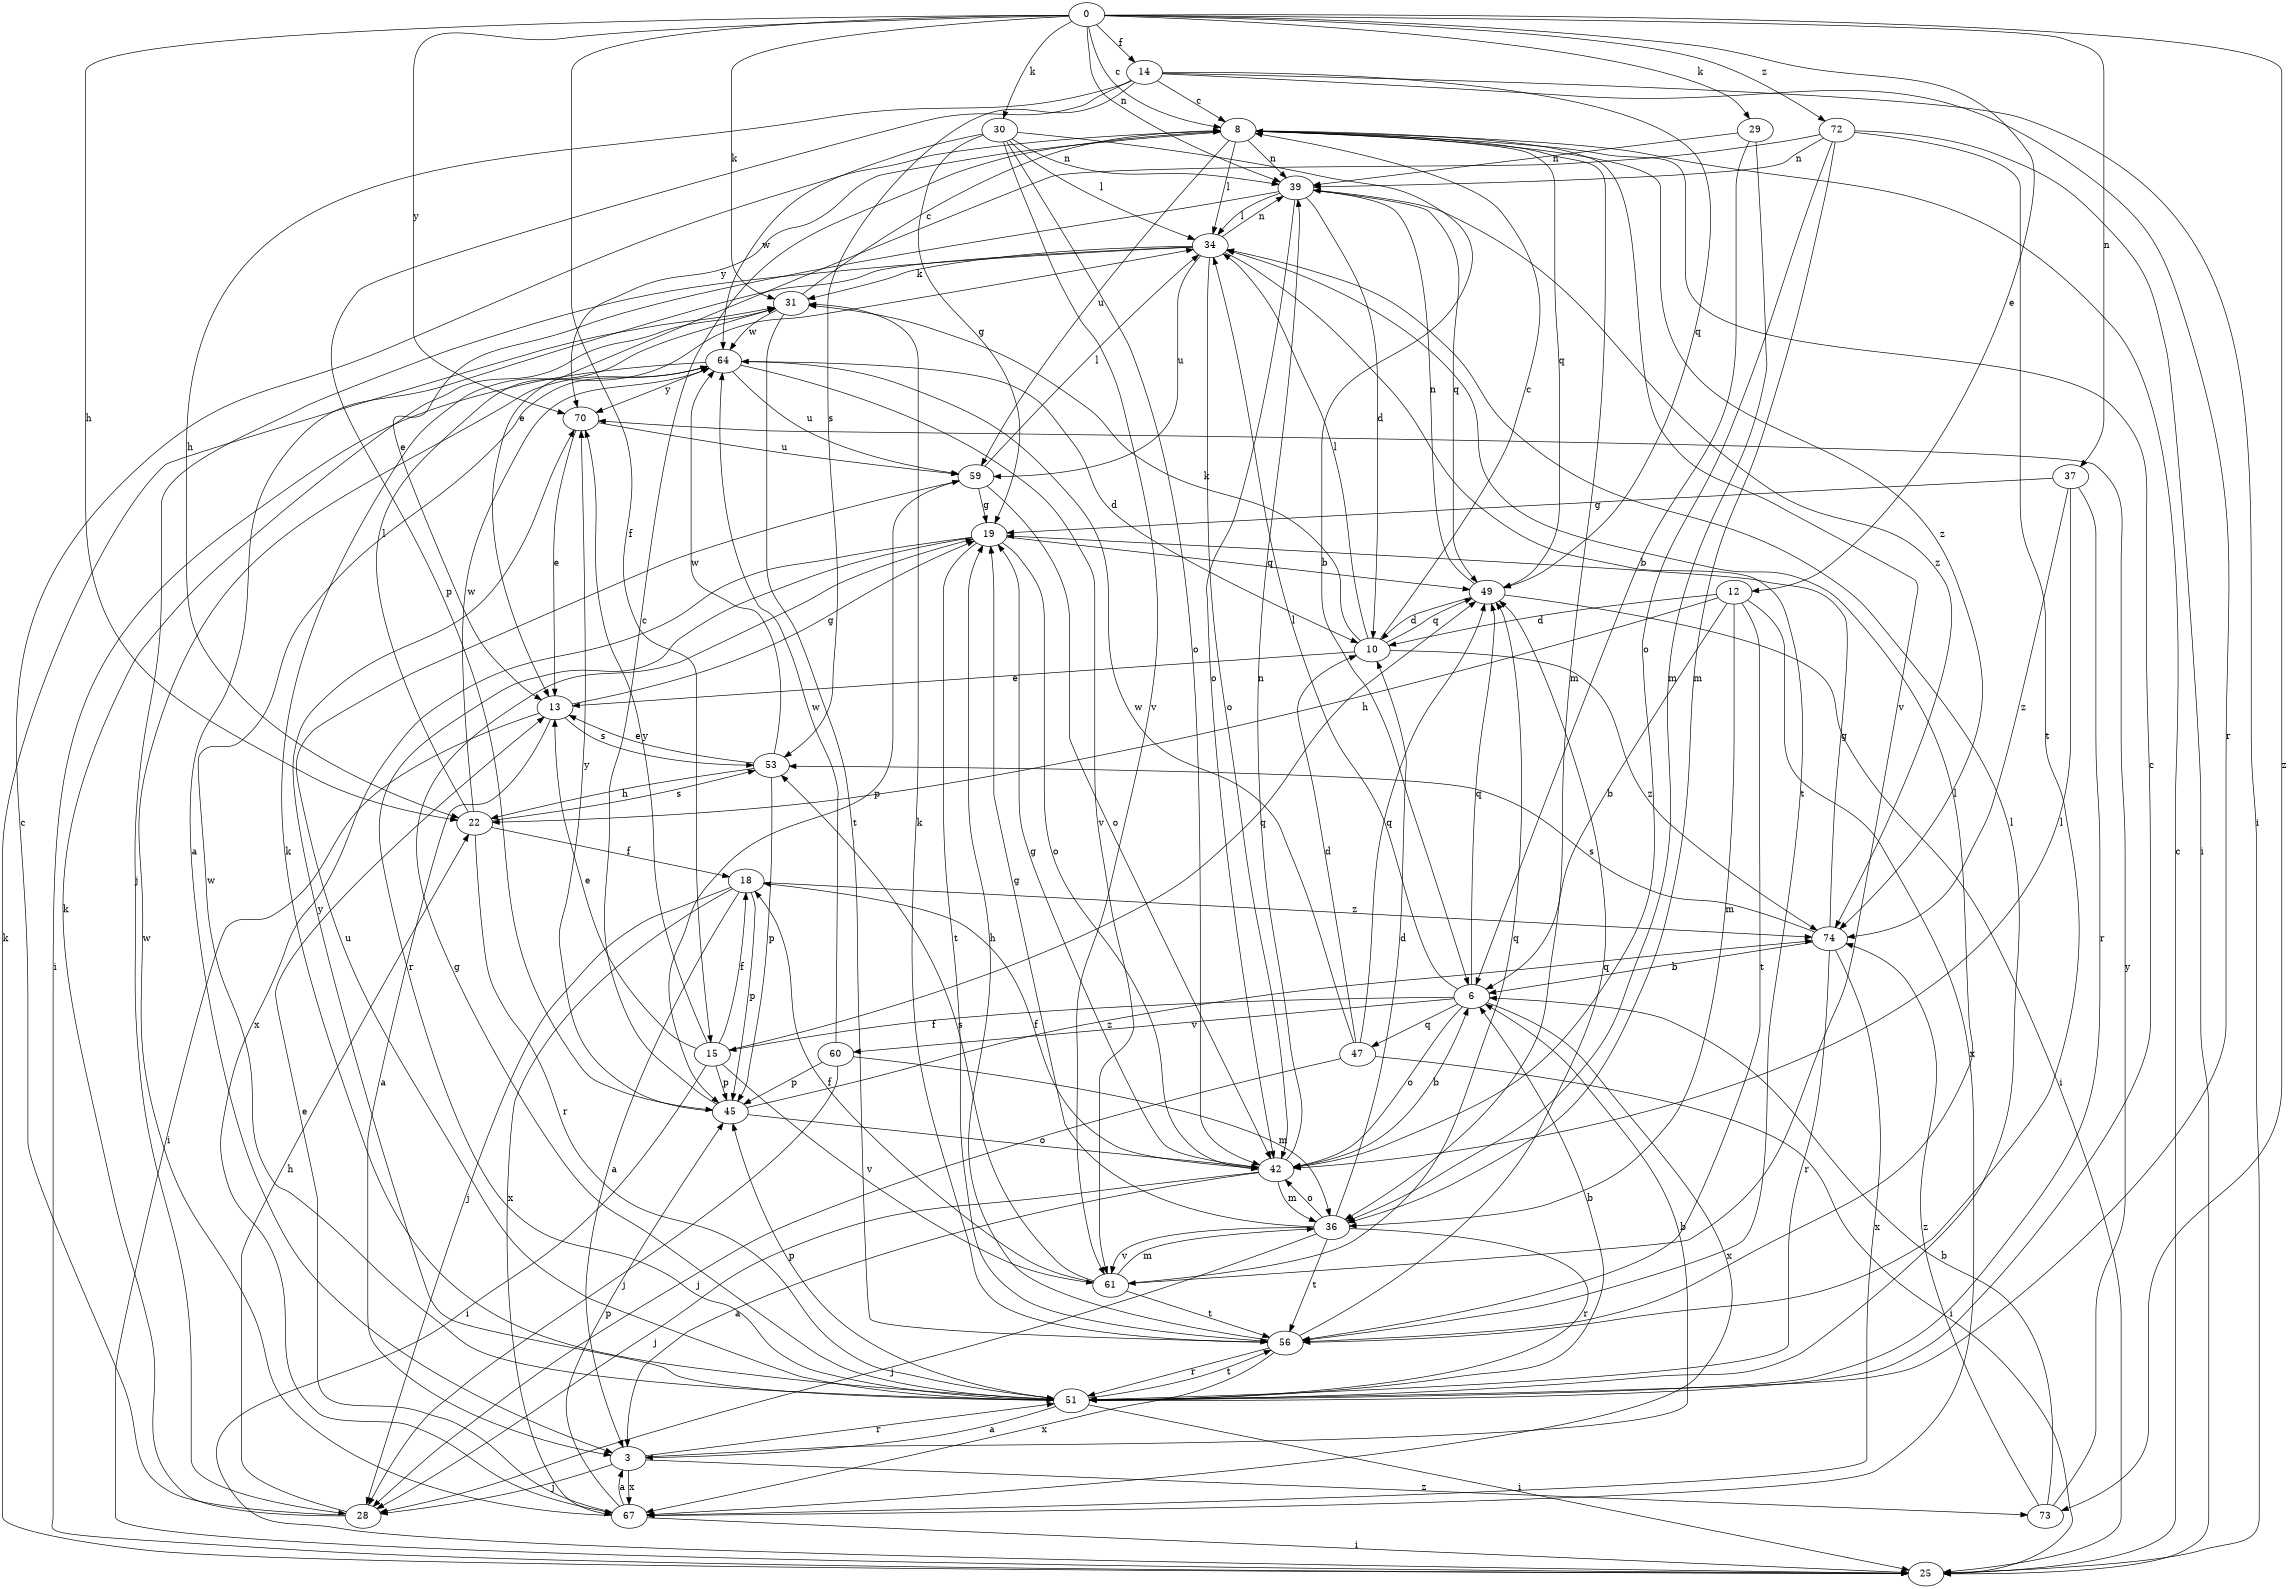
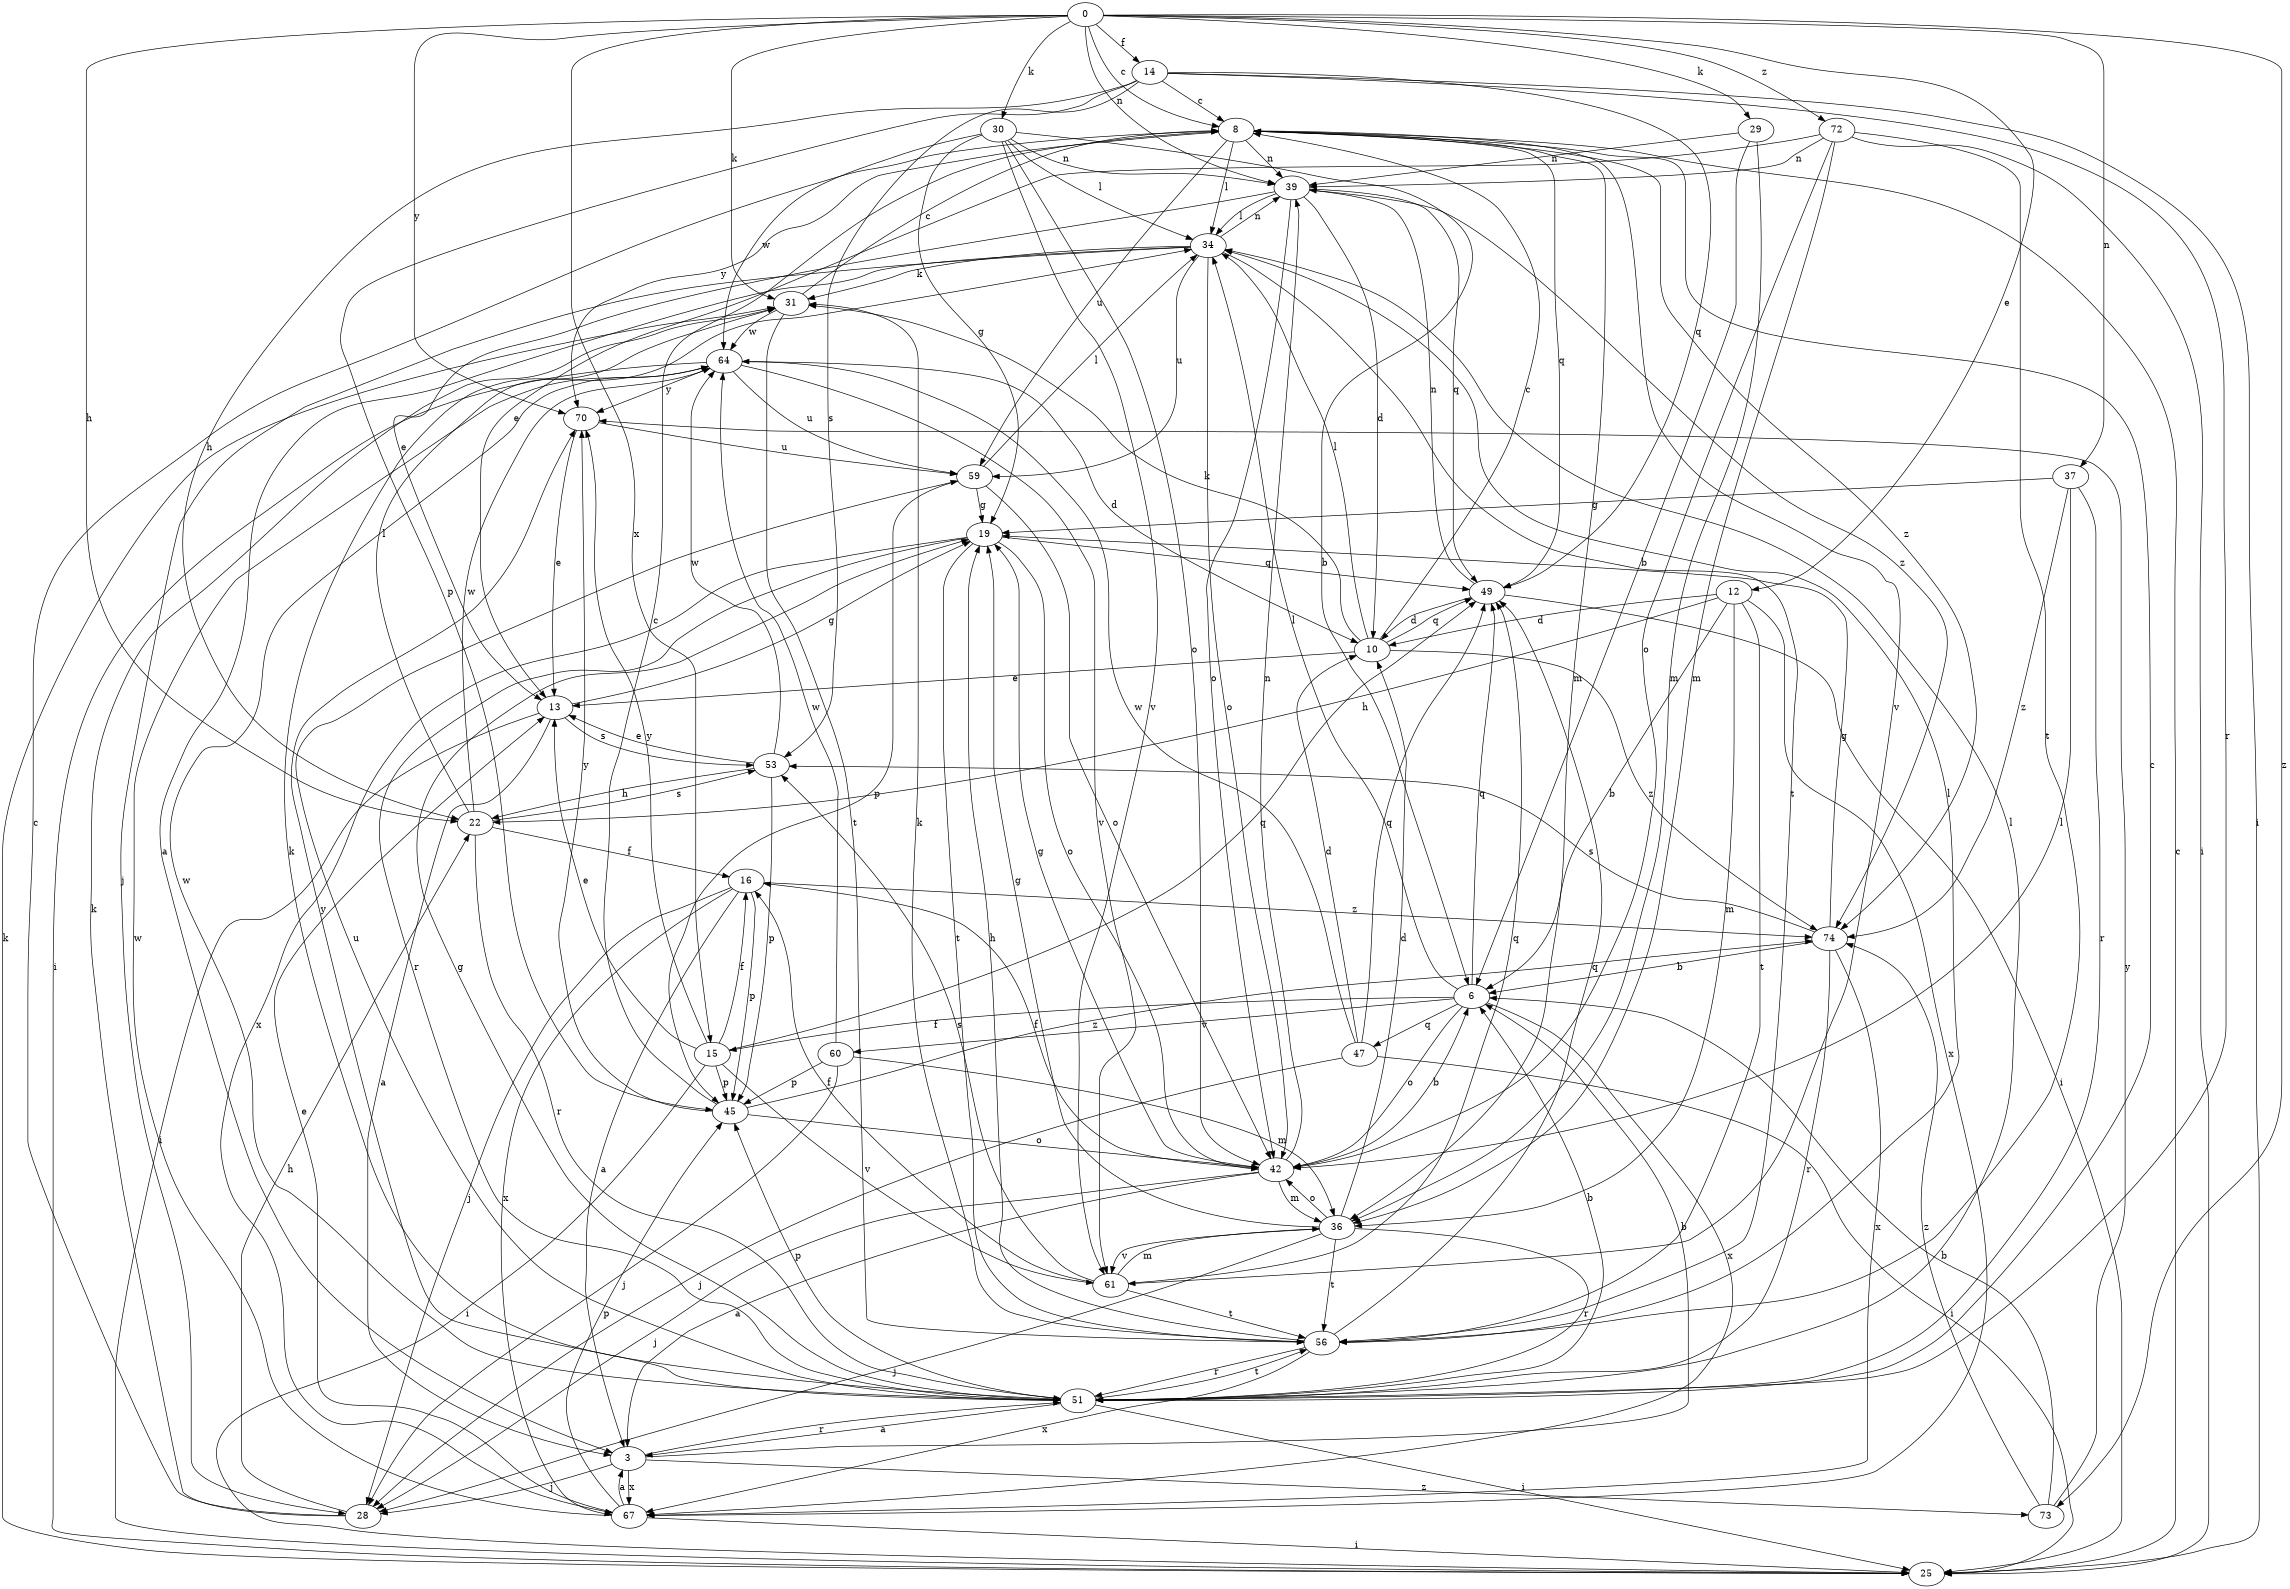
(631, 534) -> (637, 534)
(746, 881) -> (746, 881)
